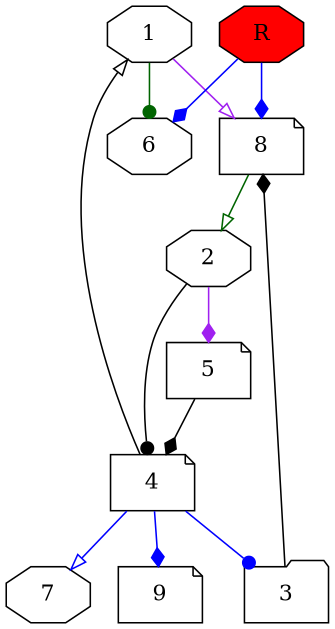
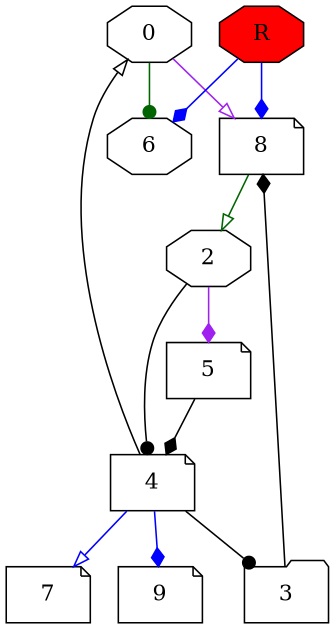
(149, 34) -> (149, 34)
(215, 535) -> (215, 535)
(48, 595) -> (48, 595)
